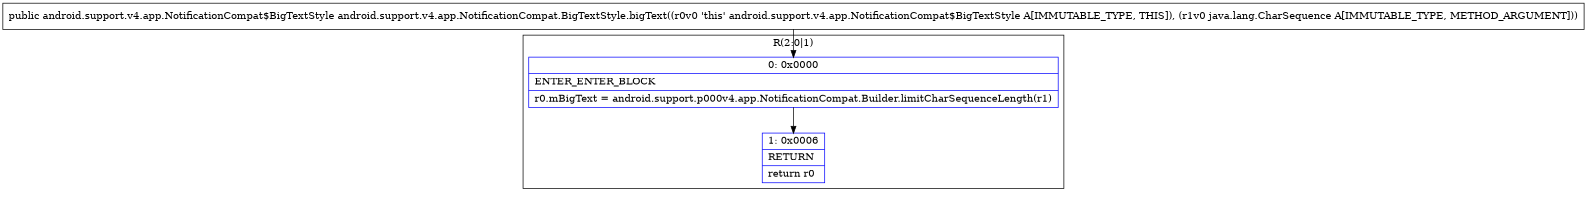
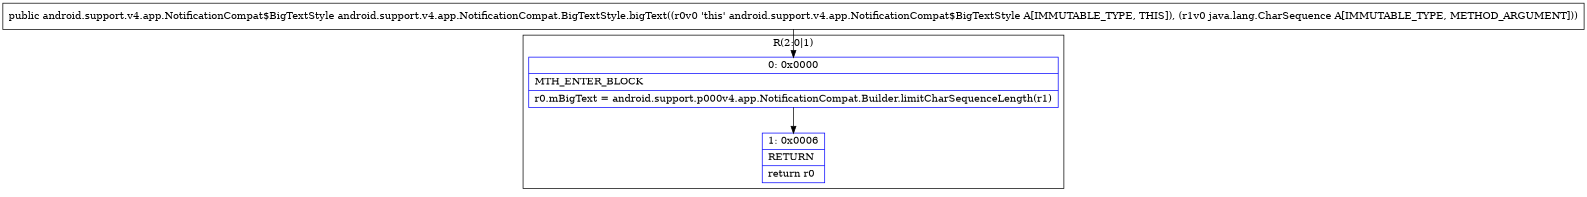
(595, 82) -> (589, 82)
